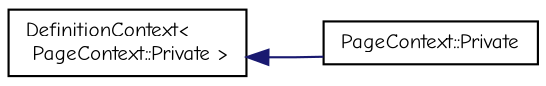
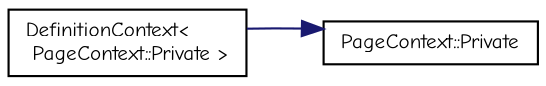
(296, 57) -> (274, 28)
